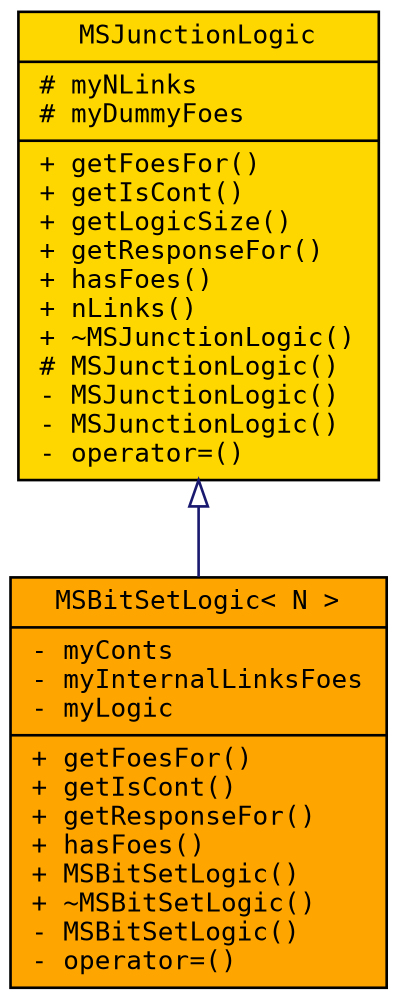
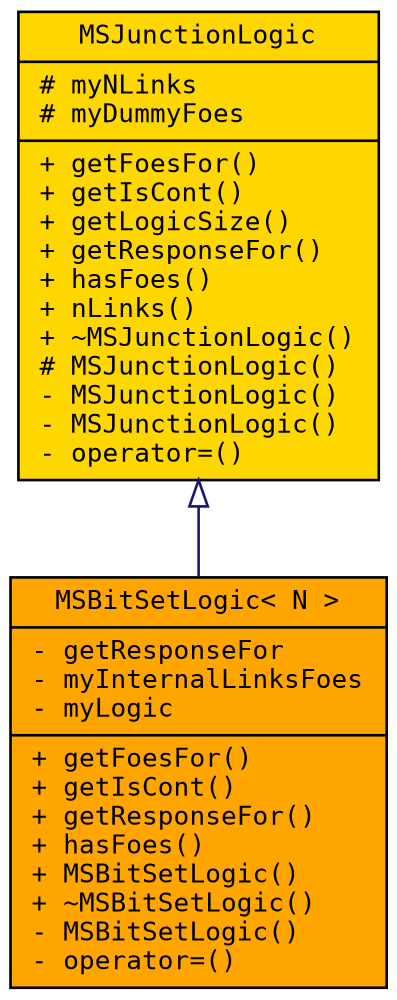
(104, 651) -> (159, 651)
